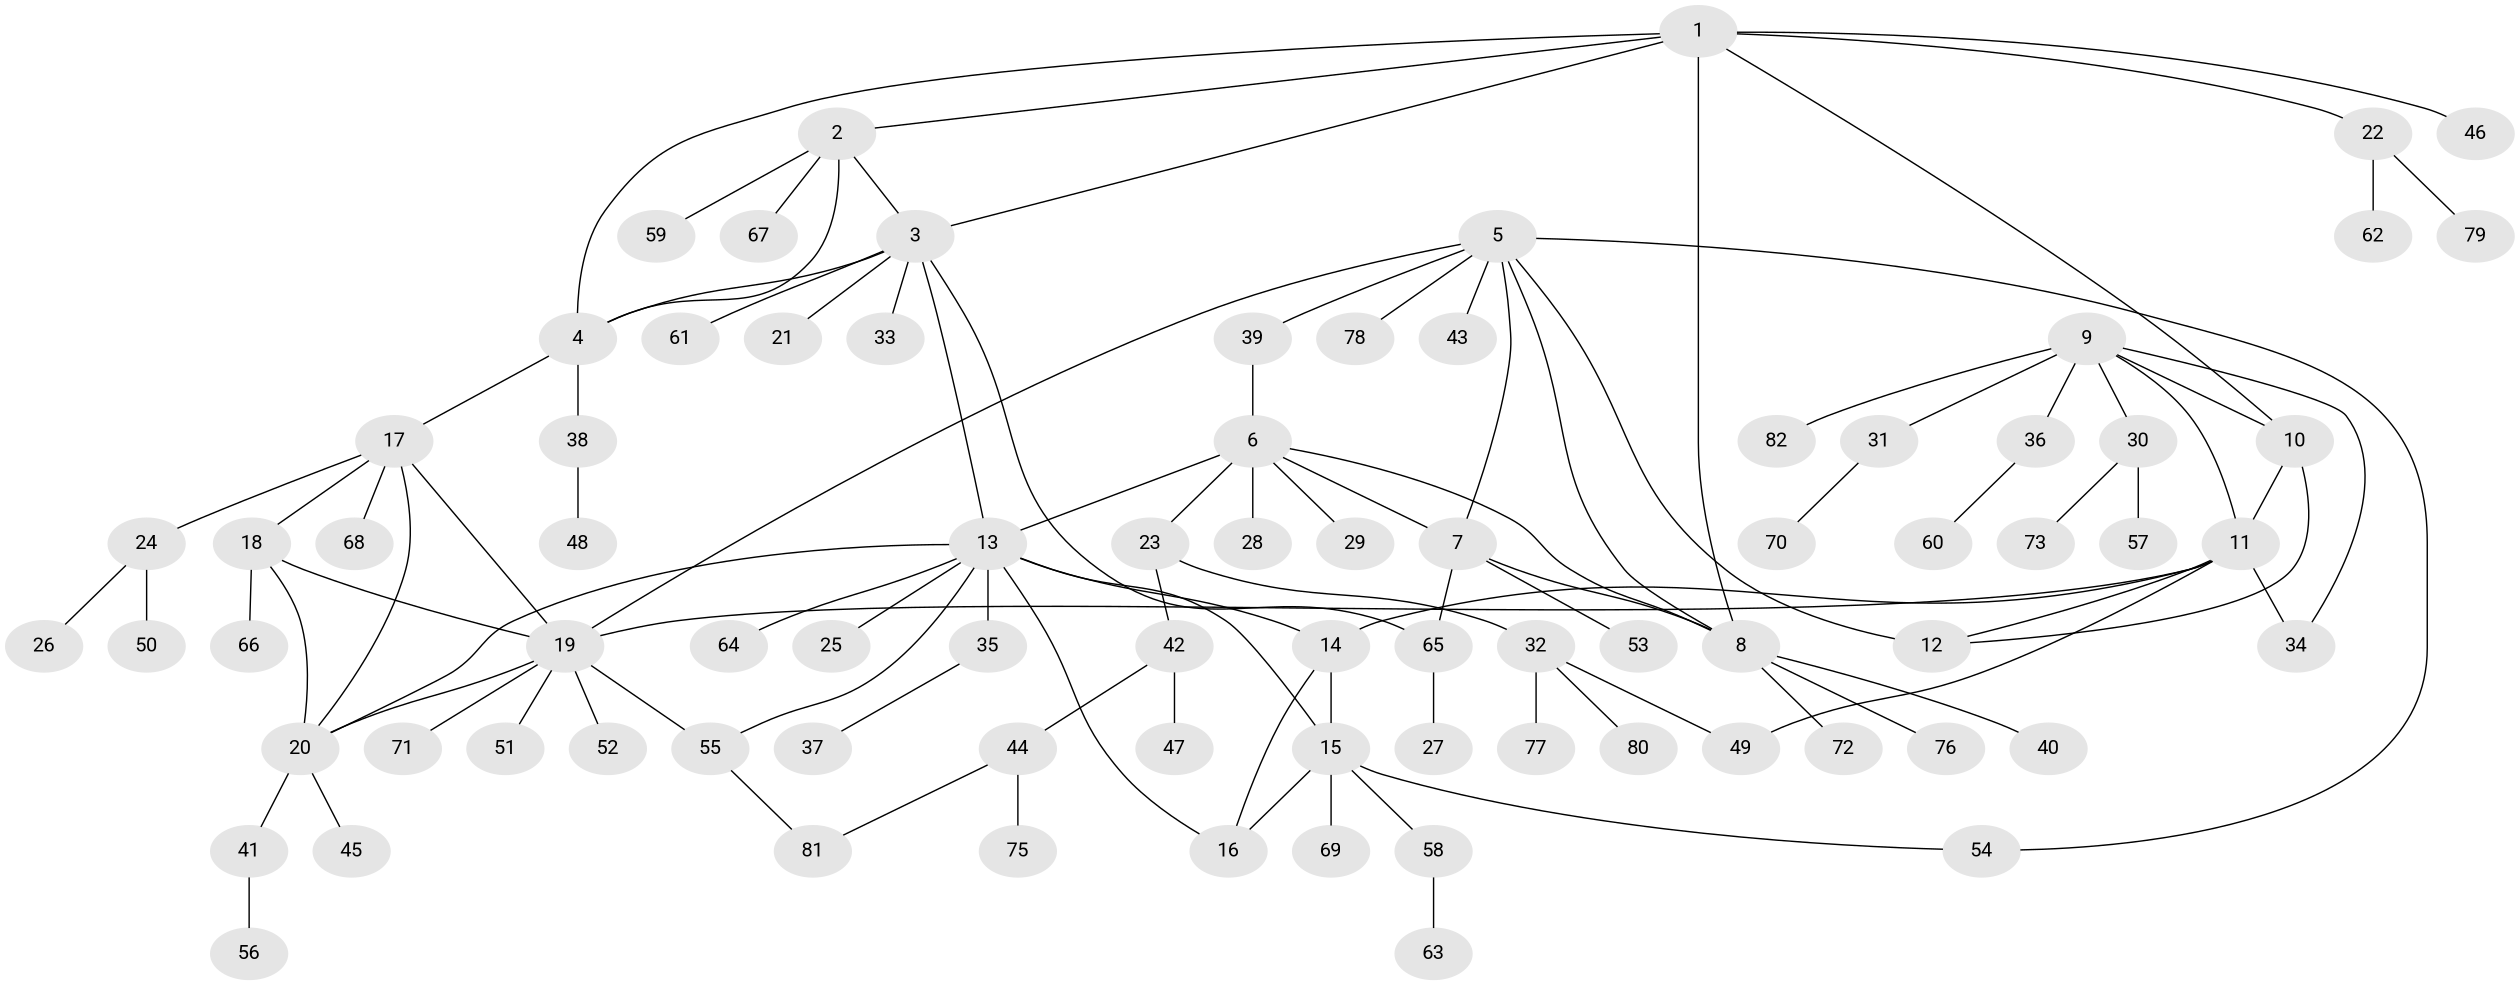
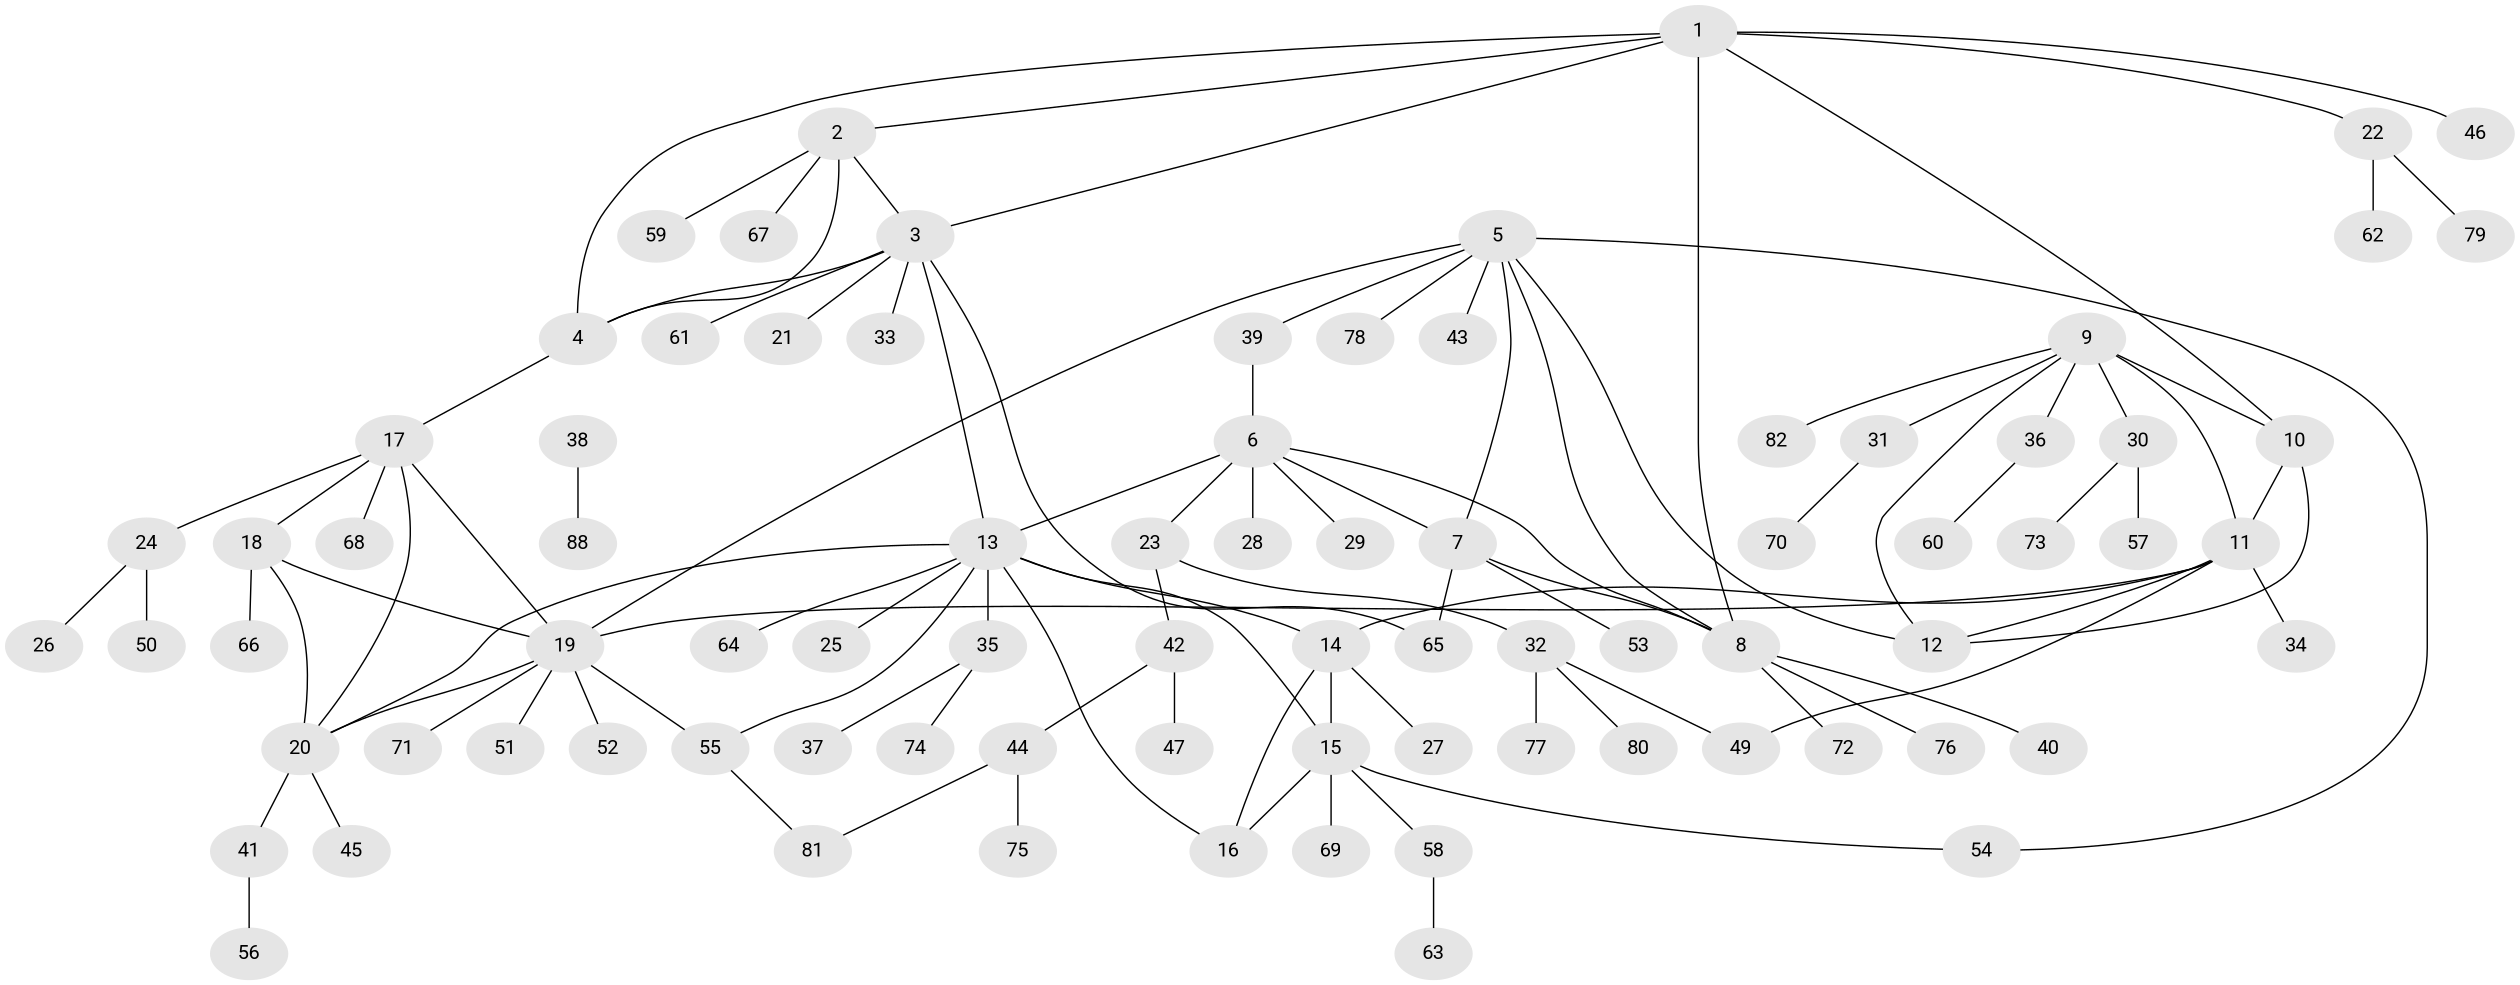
(578, 390) -> none
(2341, 412) -> (1925, 473)
(578, 544) -> (578, 544)
(1434, 698) -> (1382, 697)
none -> (915, 749)
